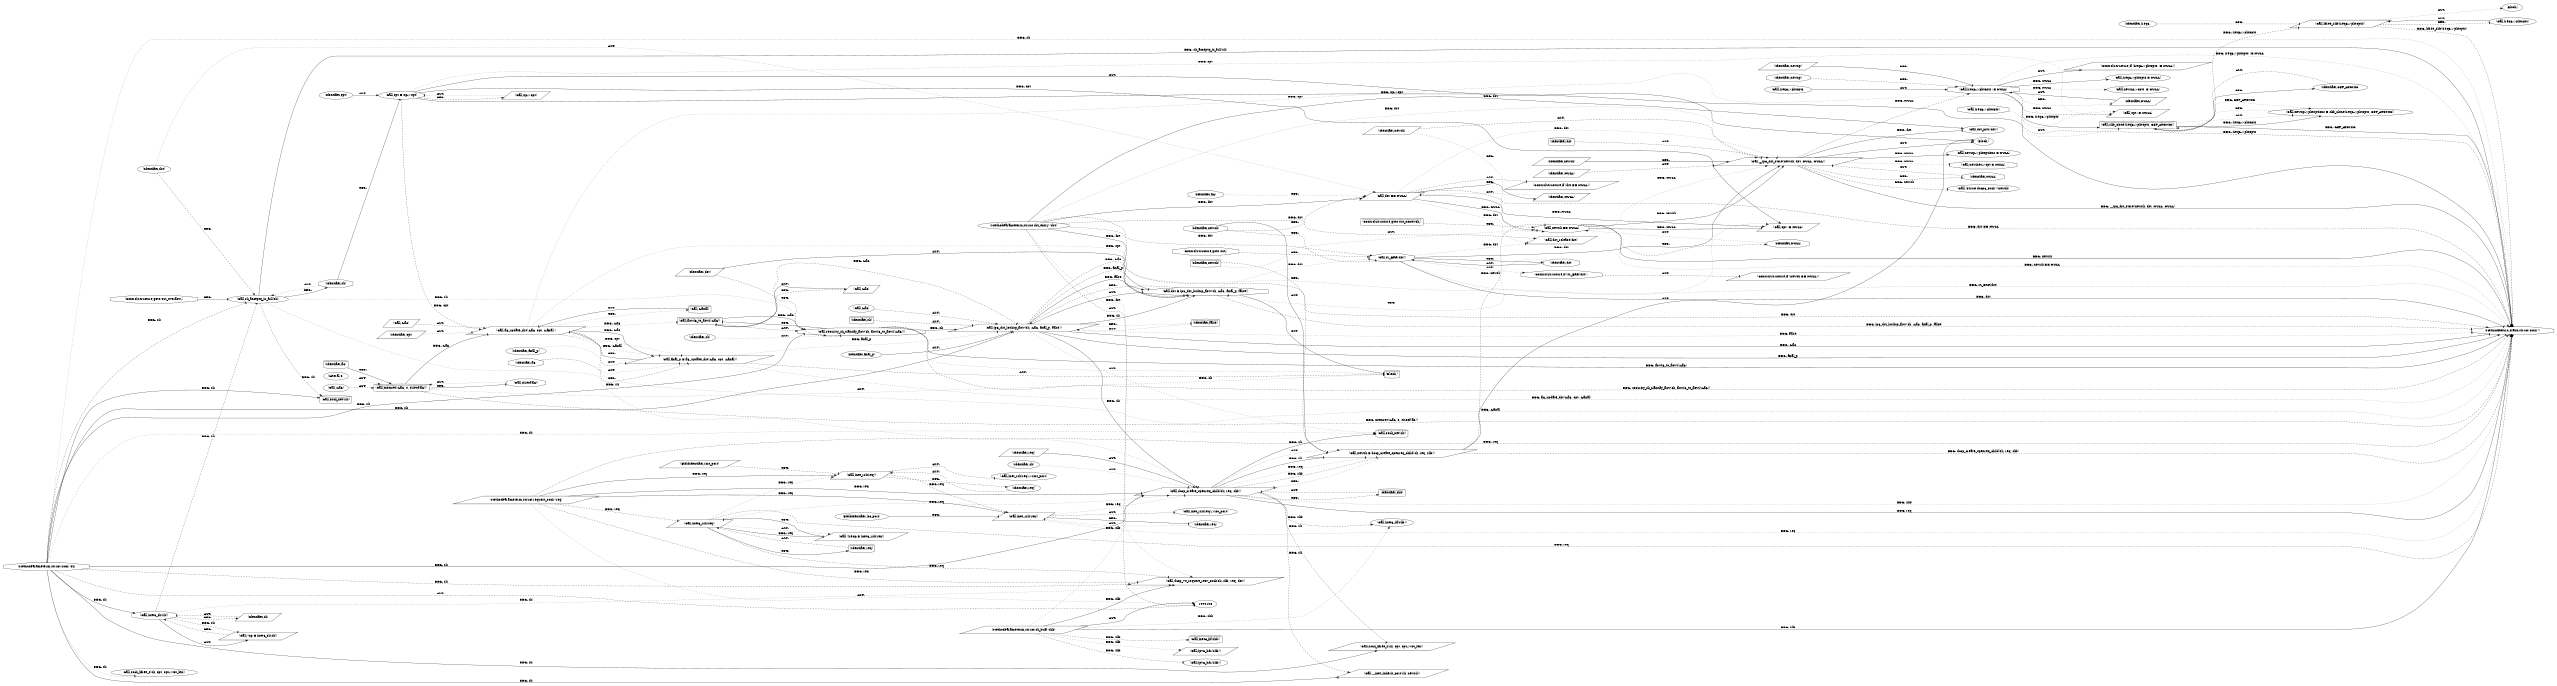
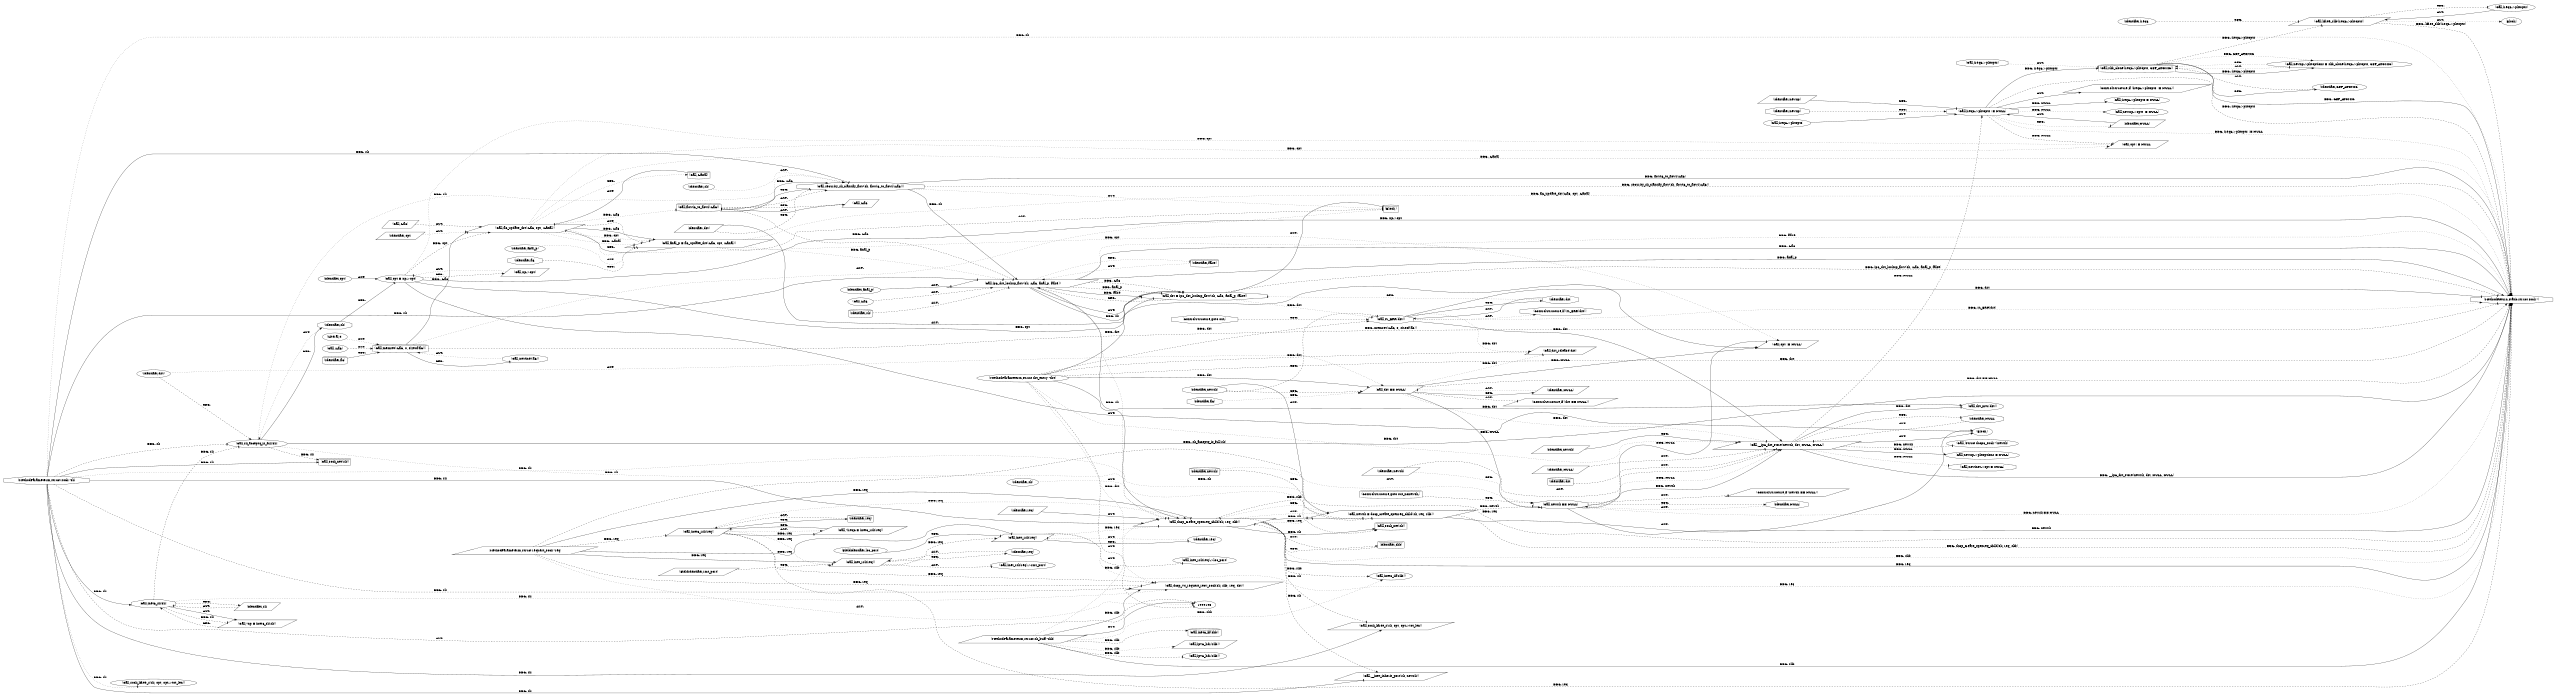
(1671, 276) -> (1658, 499)
(154, 299) -> none
(526, 383) -> (525, 359)
